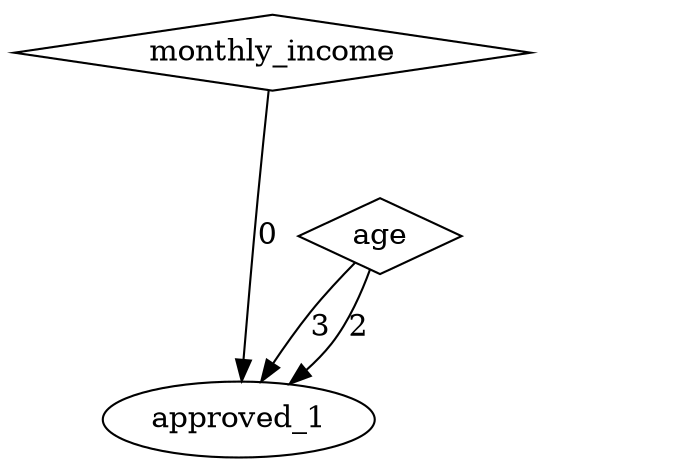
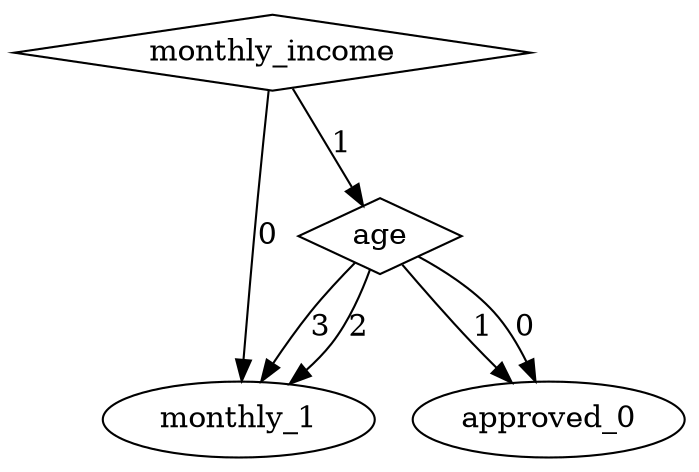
none -> (322, 138)
(239, 420) -> (239, 420)
none -> (549, 420)
